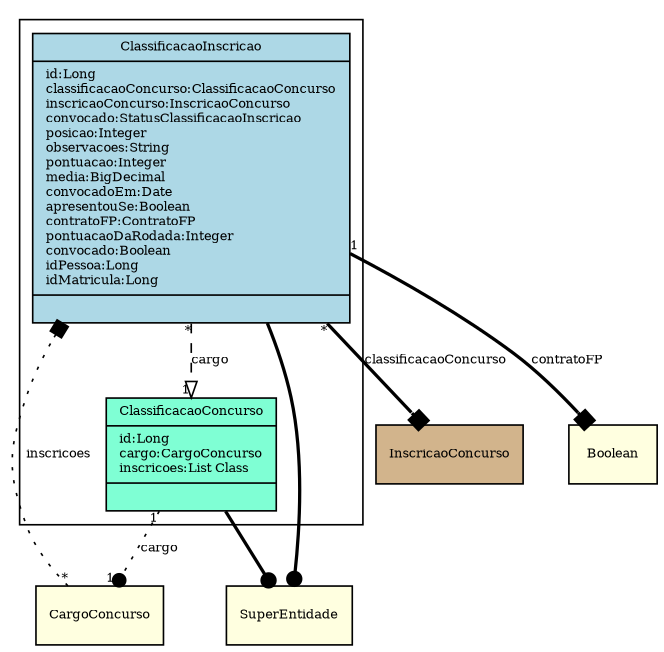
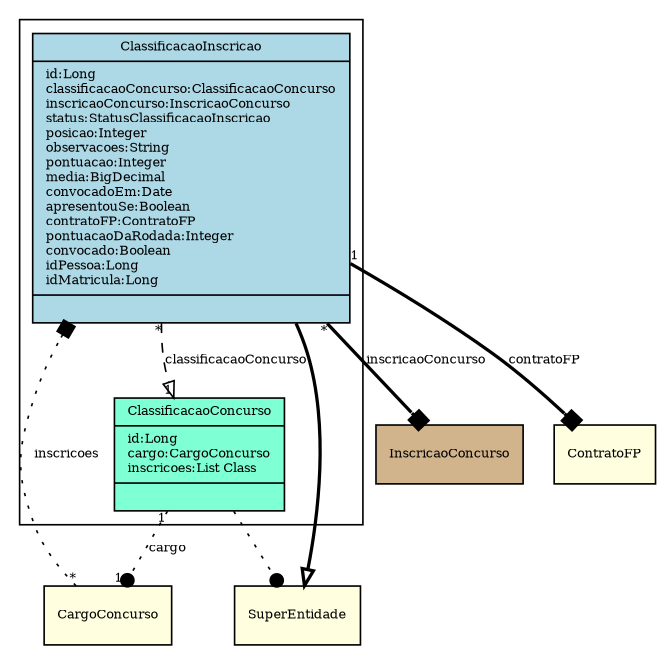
(174, 119) -> (159, 119)
(210, 360) -> (236, 360)
(436, 360) -> (426, 360)
(298, 446) -> (320, 445)
(613, 454) -> (605, 454)
(245, 543) -> (253, 543)
